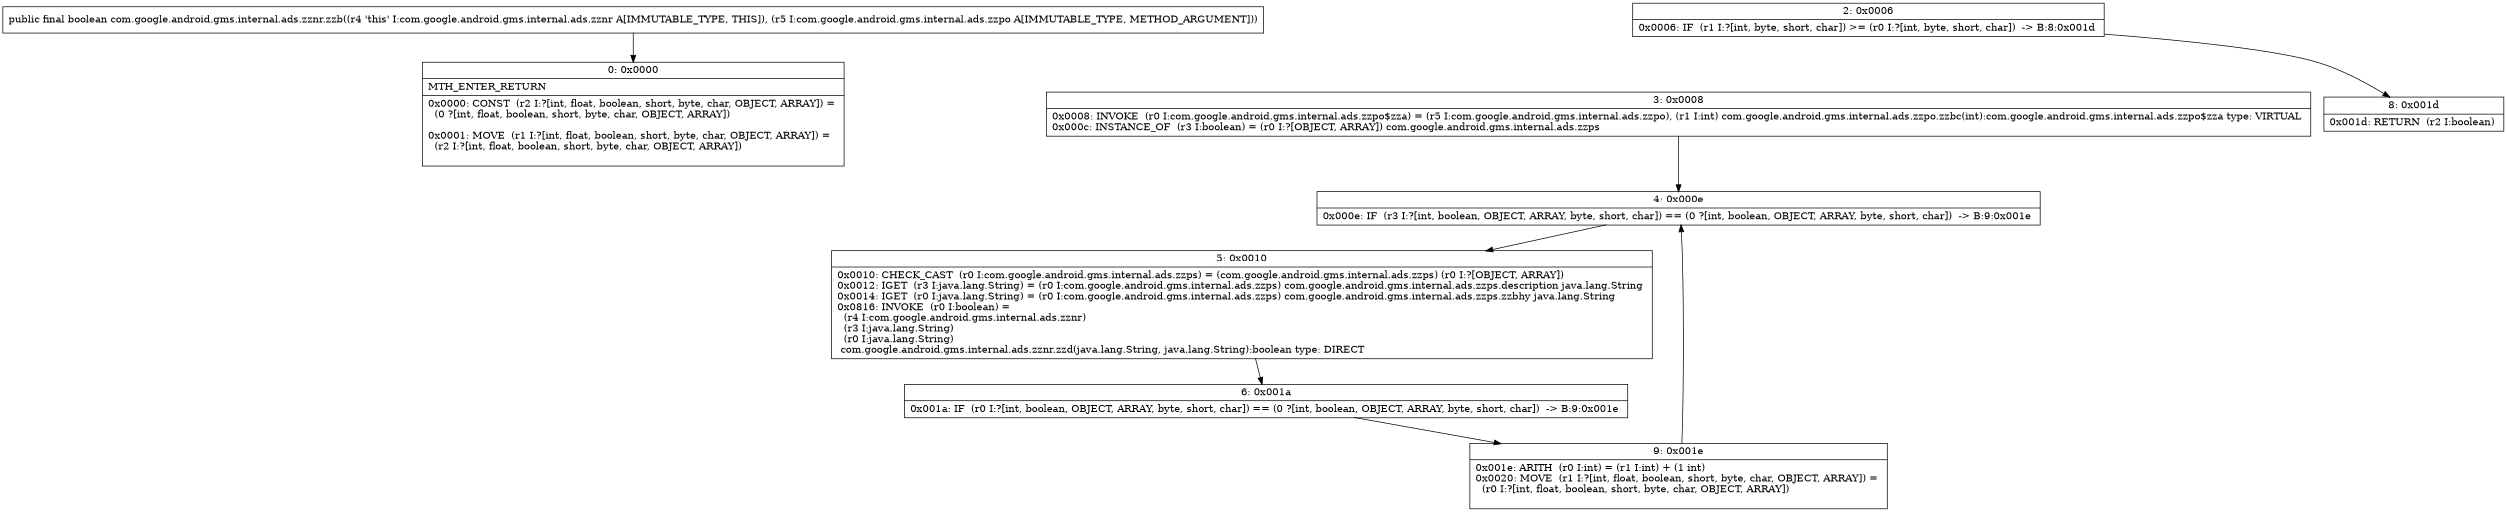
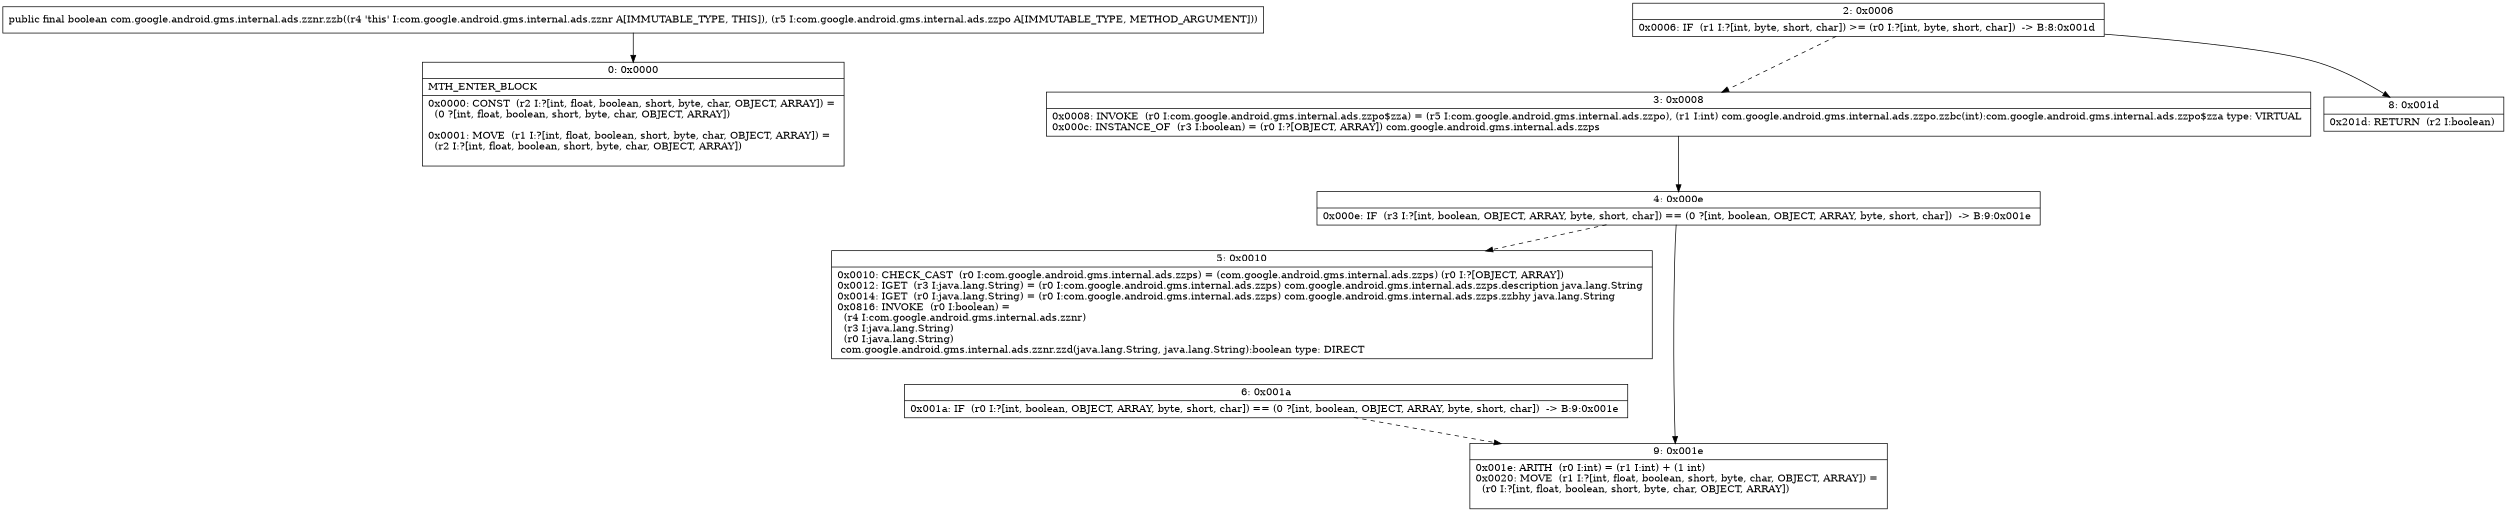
none -> (1782, 63)
(487, 87) -> (483, 87)
(2414, 122) -> (2414, 122)
(1550, 237) -> (1550, 237)
(1683, 338) -> (1674, 331)
(1258, 368) -> none
(1424, 430) -> (1424, 430)
